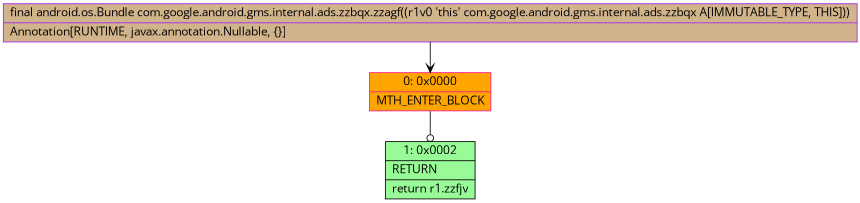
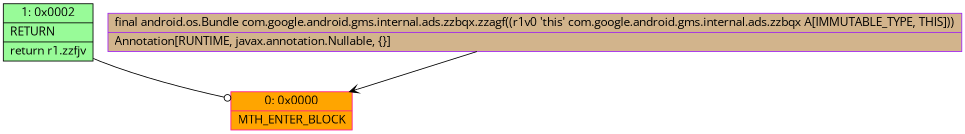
(430, 123) -> (158, 80)
